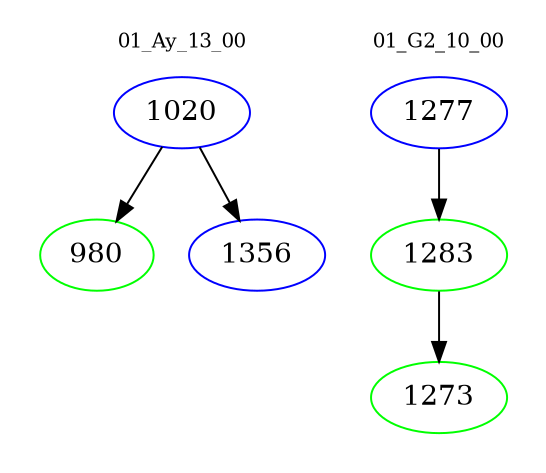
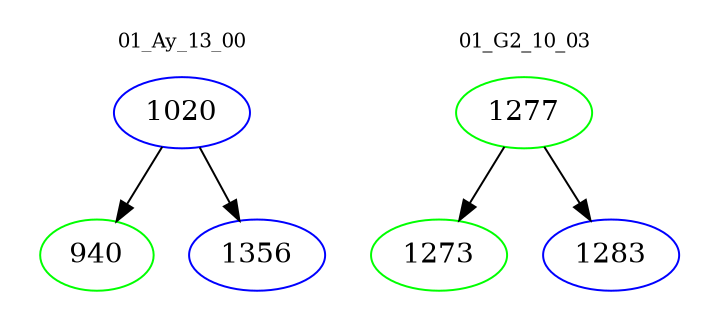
(439, 43) -> (525, 43)
(439, 113) -> (524, 113)
(97, 255) -> (97, 255)
(439, 255) -> (611, 255)
(439, 317) -> (487, 175)
